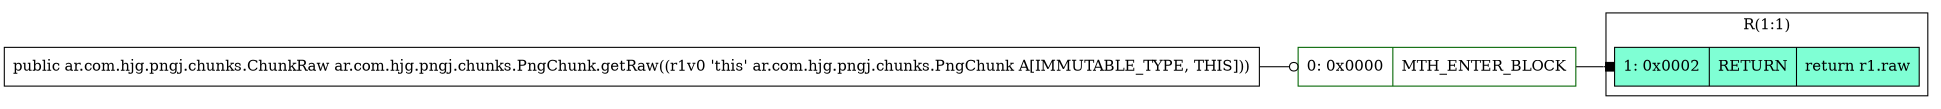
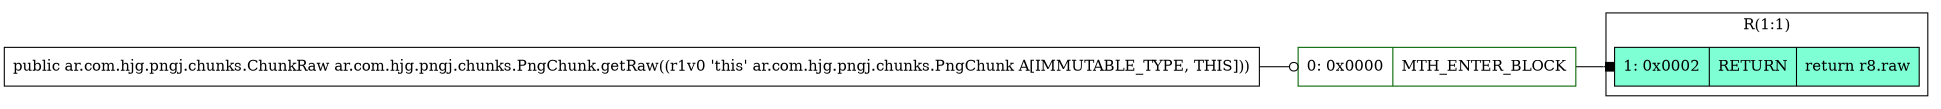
(1858, 66) -> (1858, 66)
